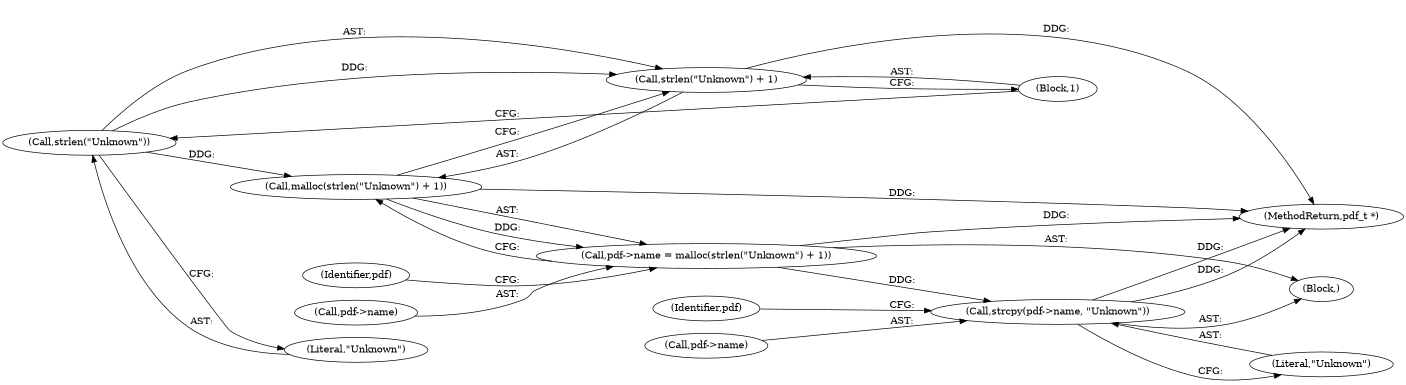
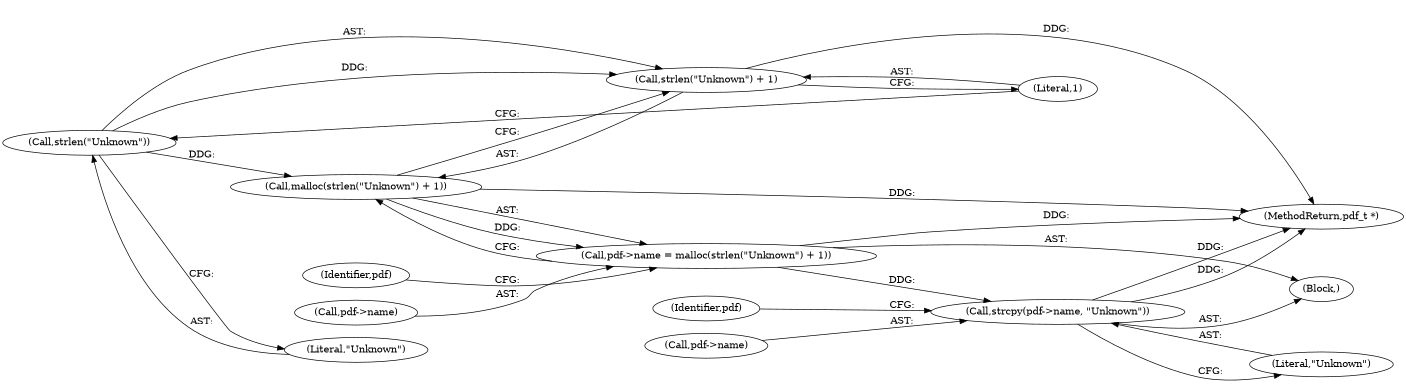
(1058, 89) -> (1058, 89)
